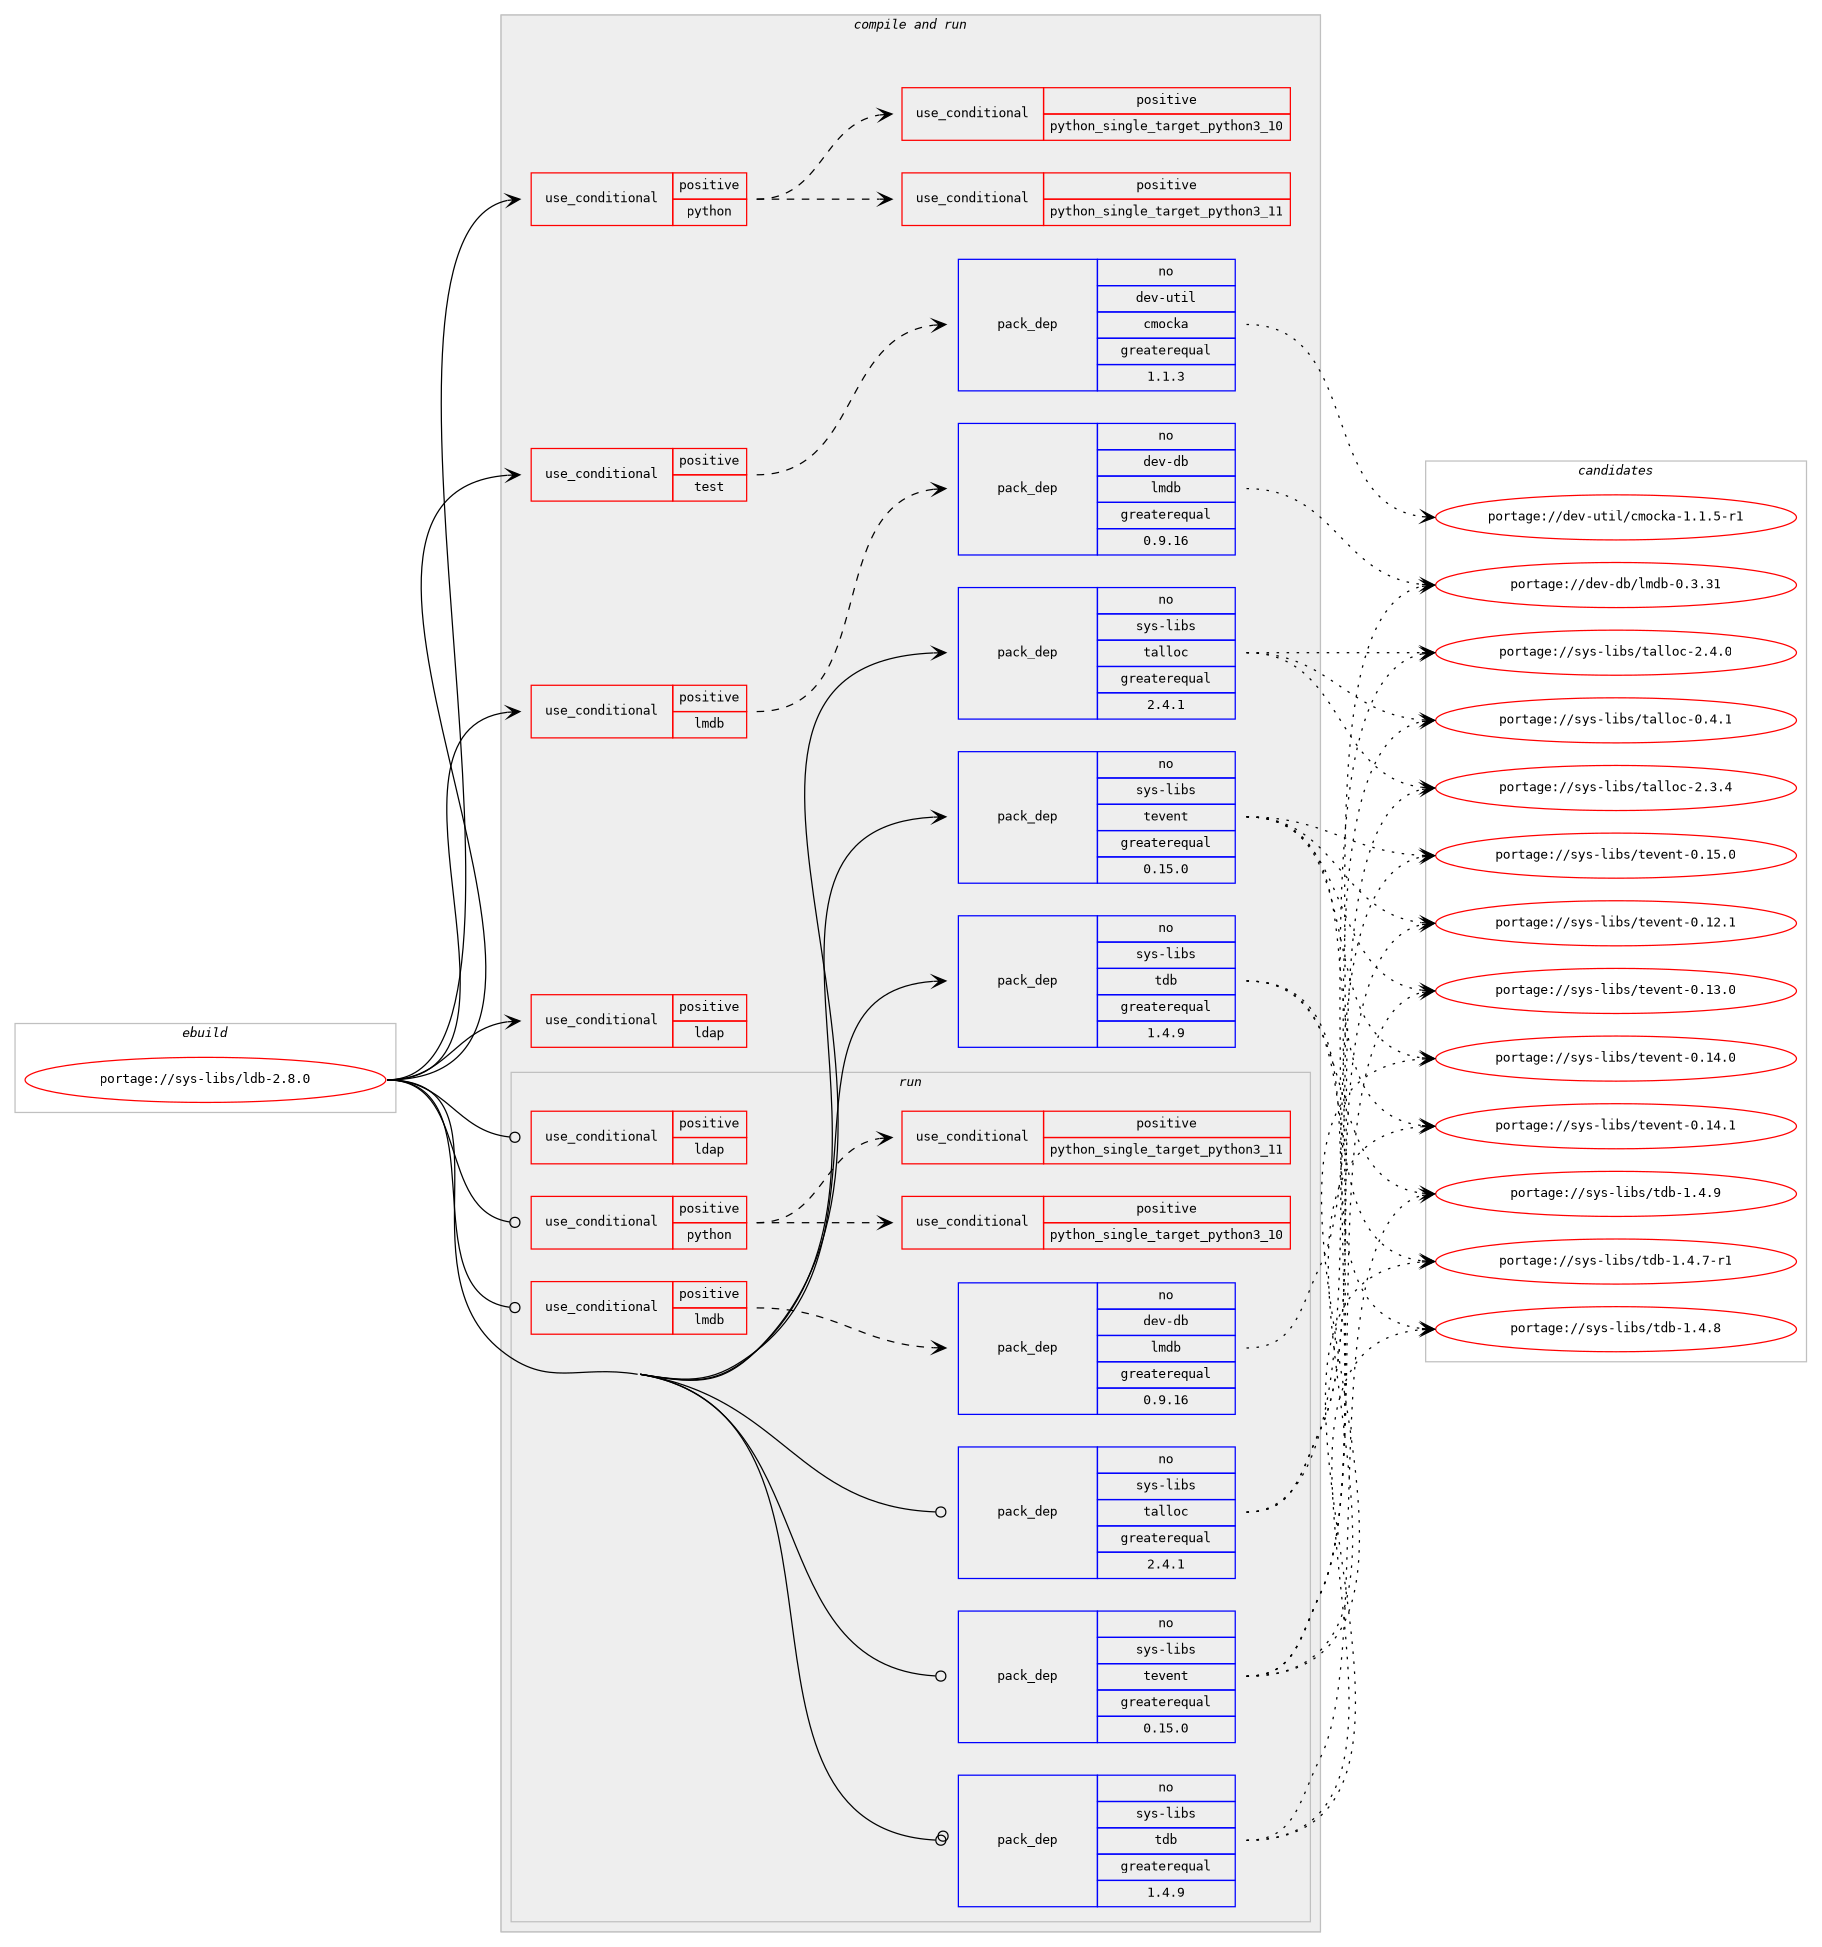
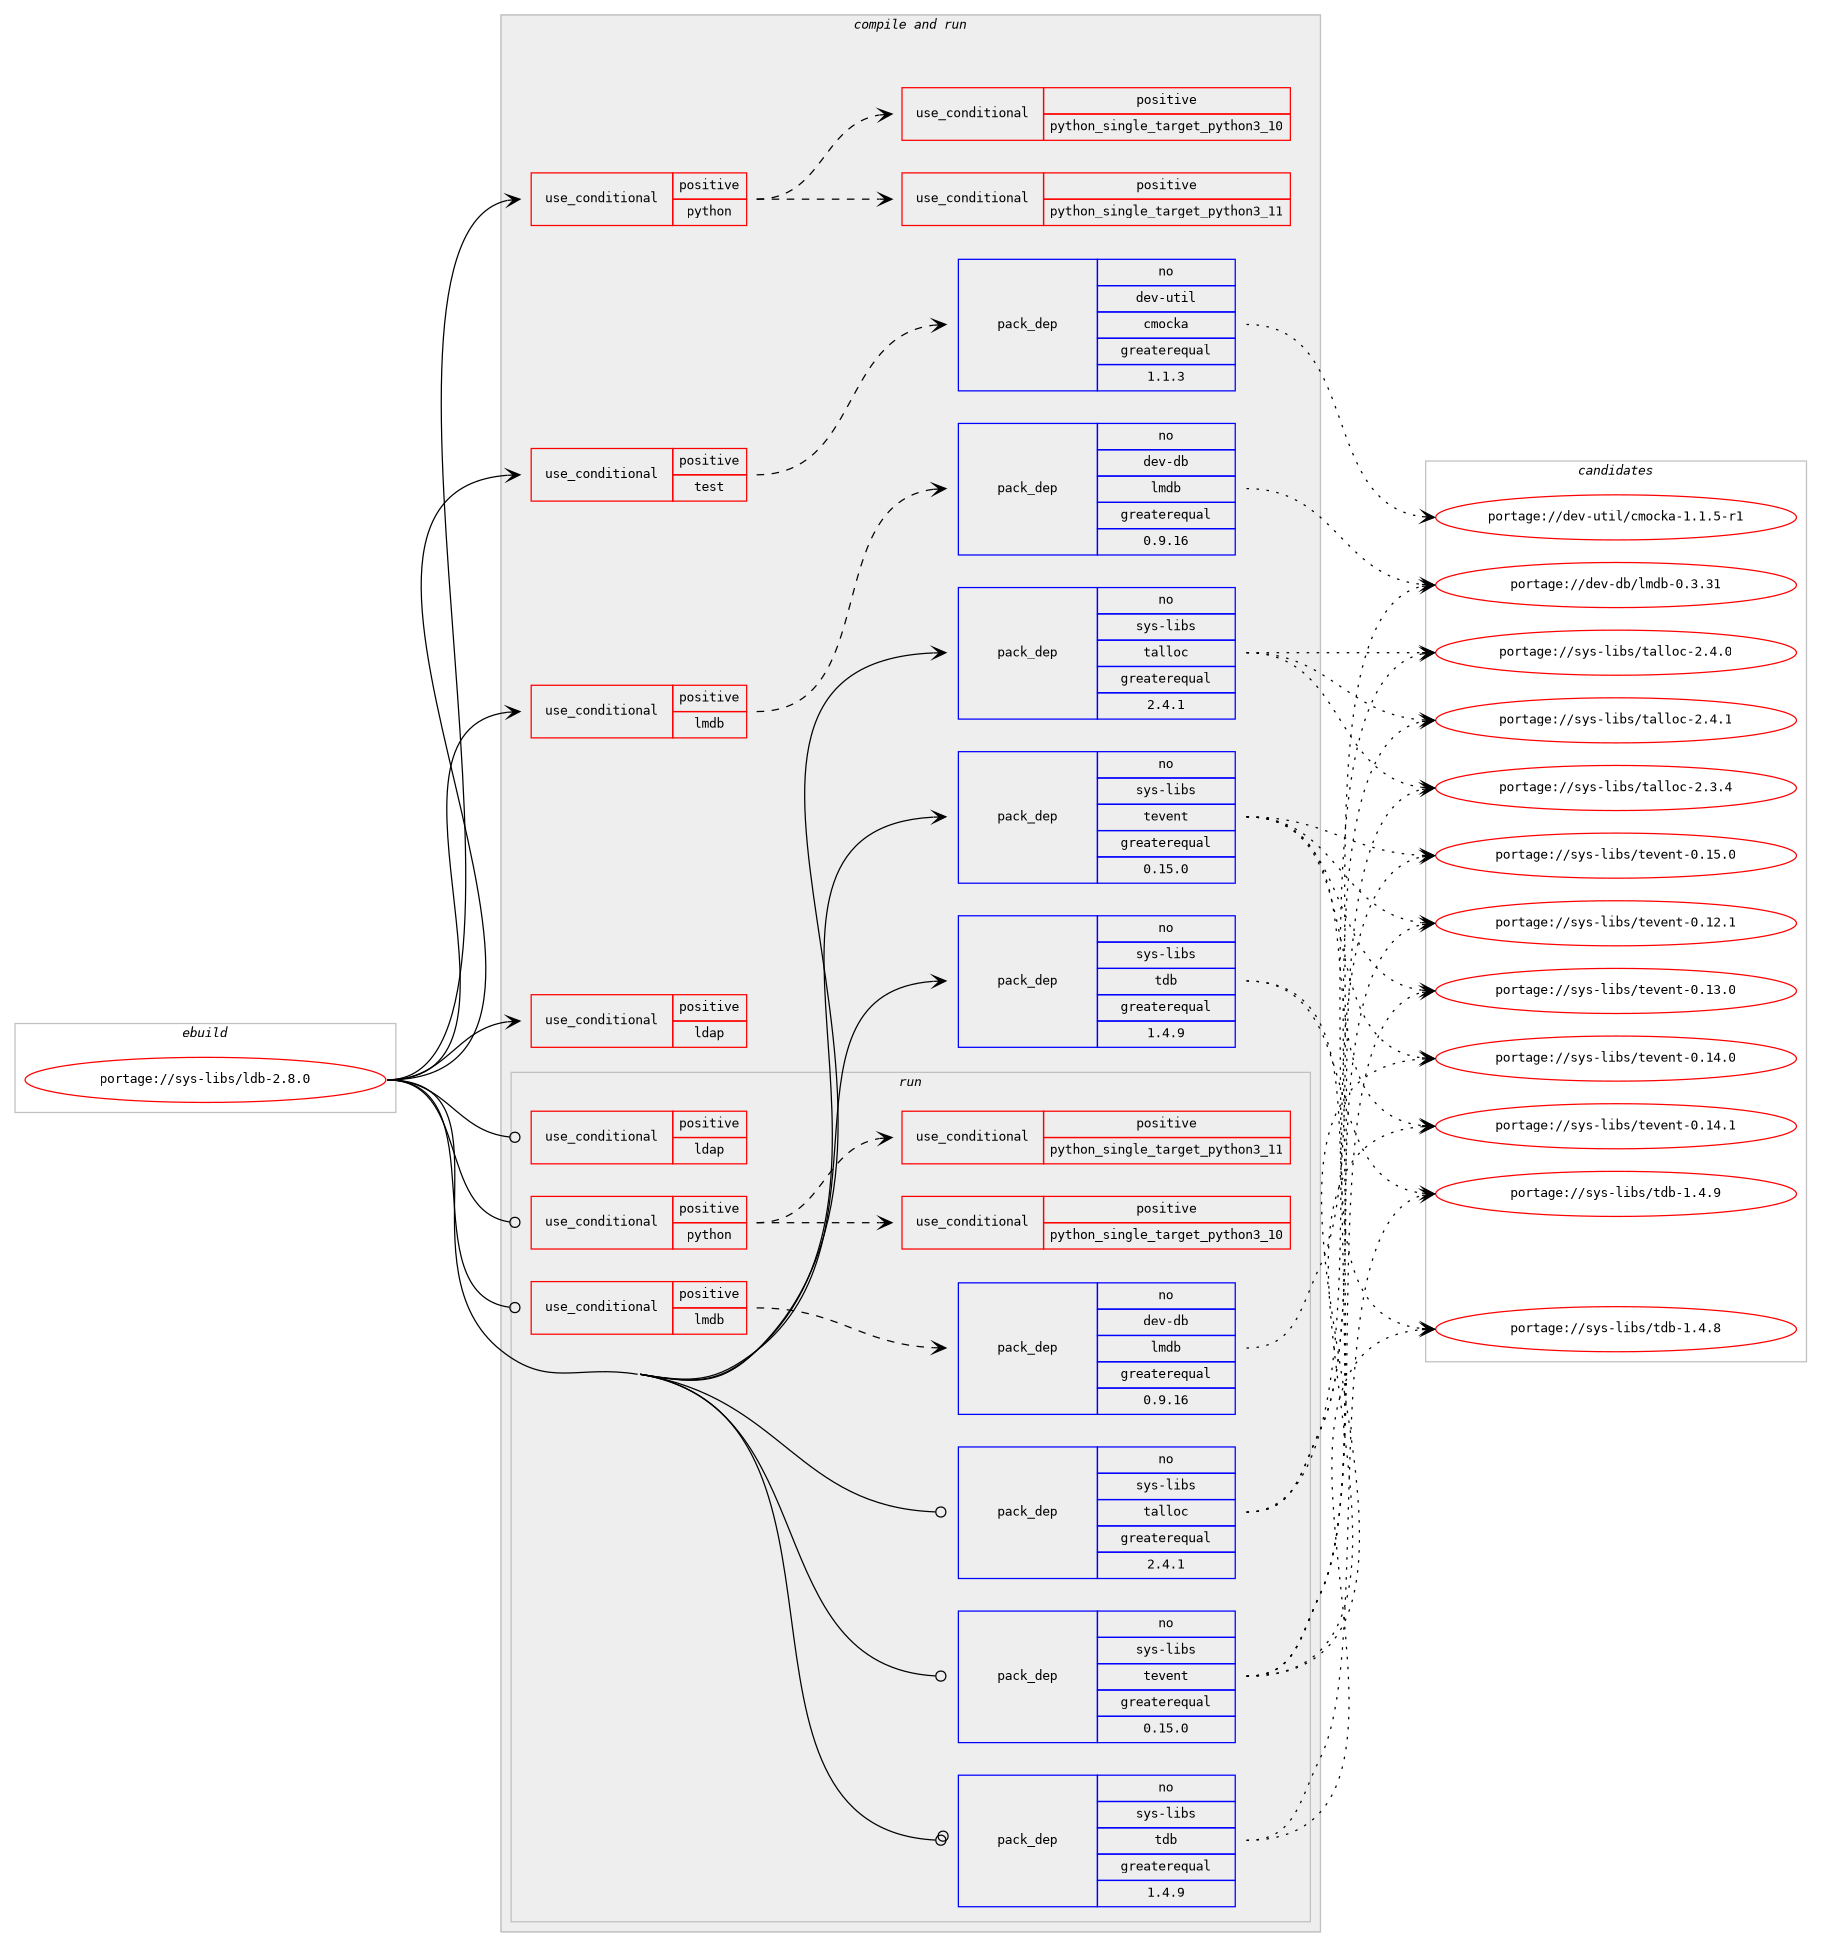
(1616, 720) -> (1616, 720)
(1616, 1262) -> none
